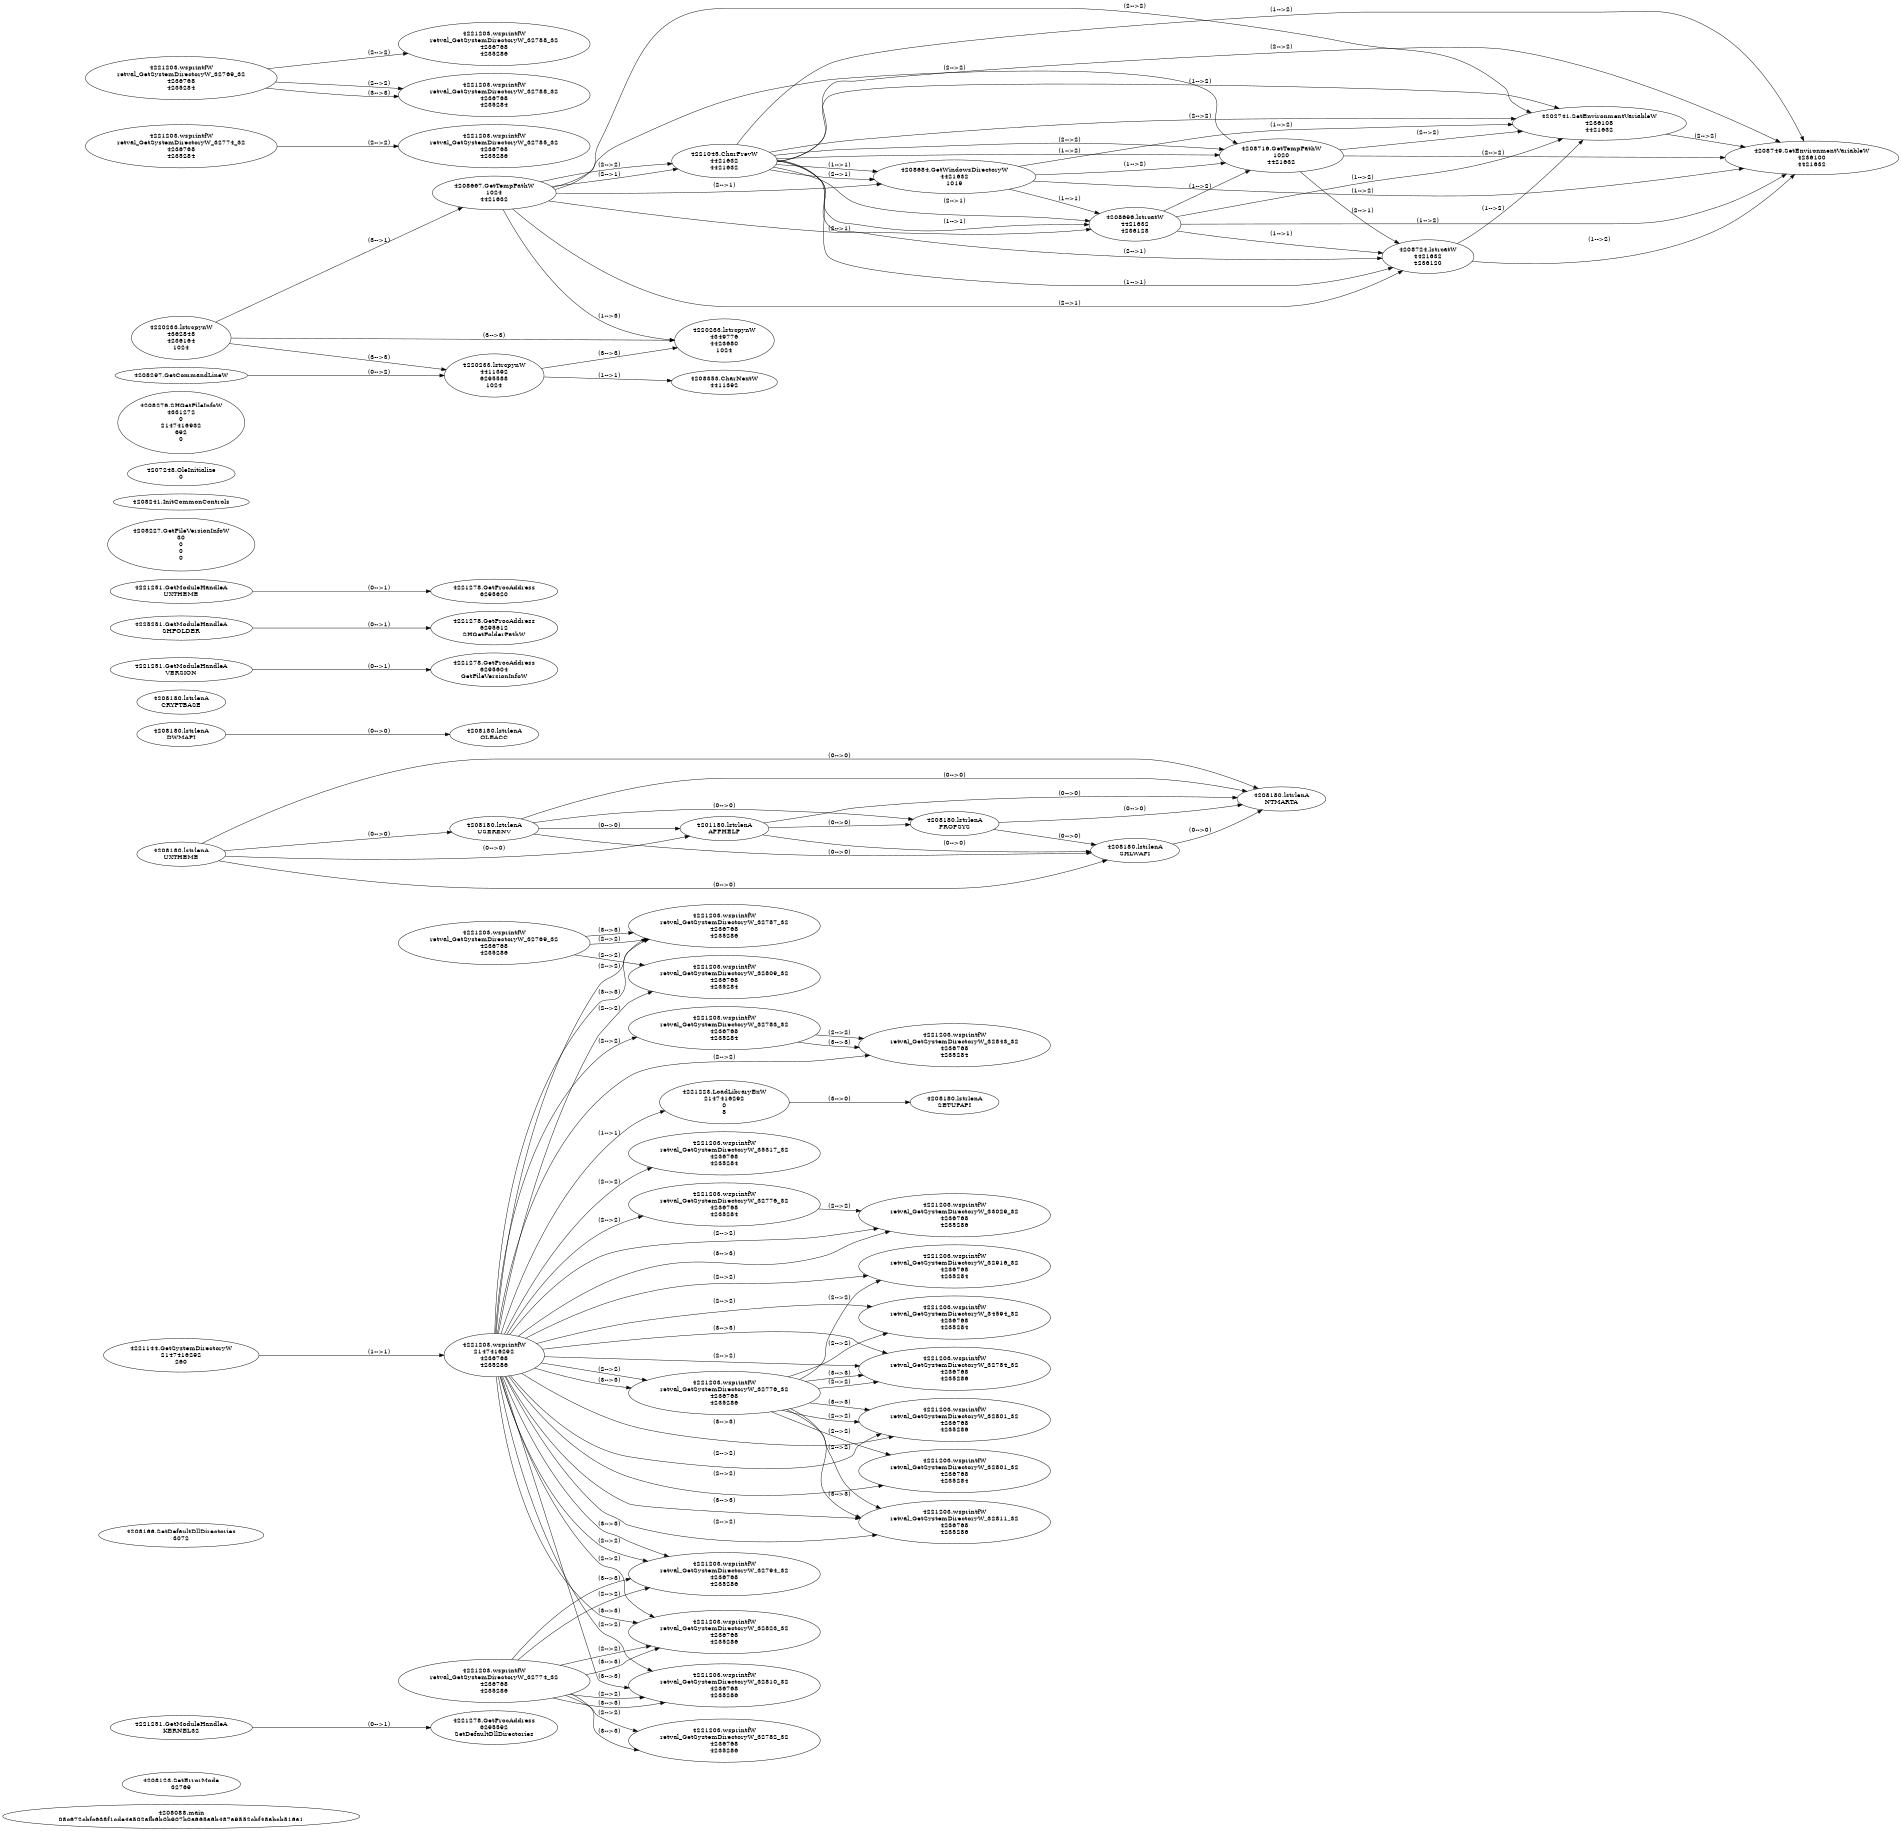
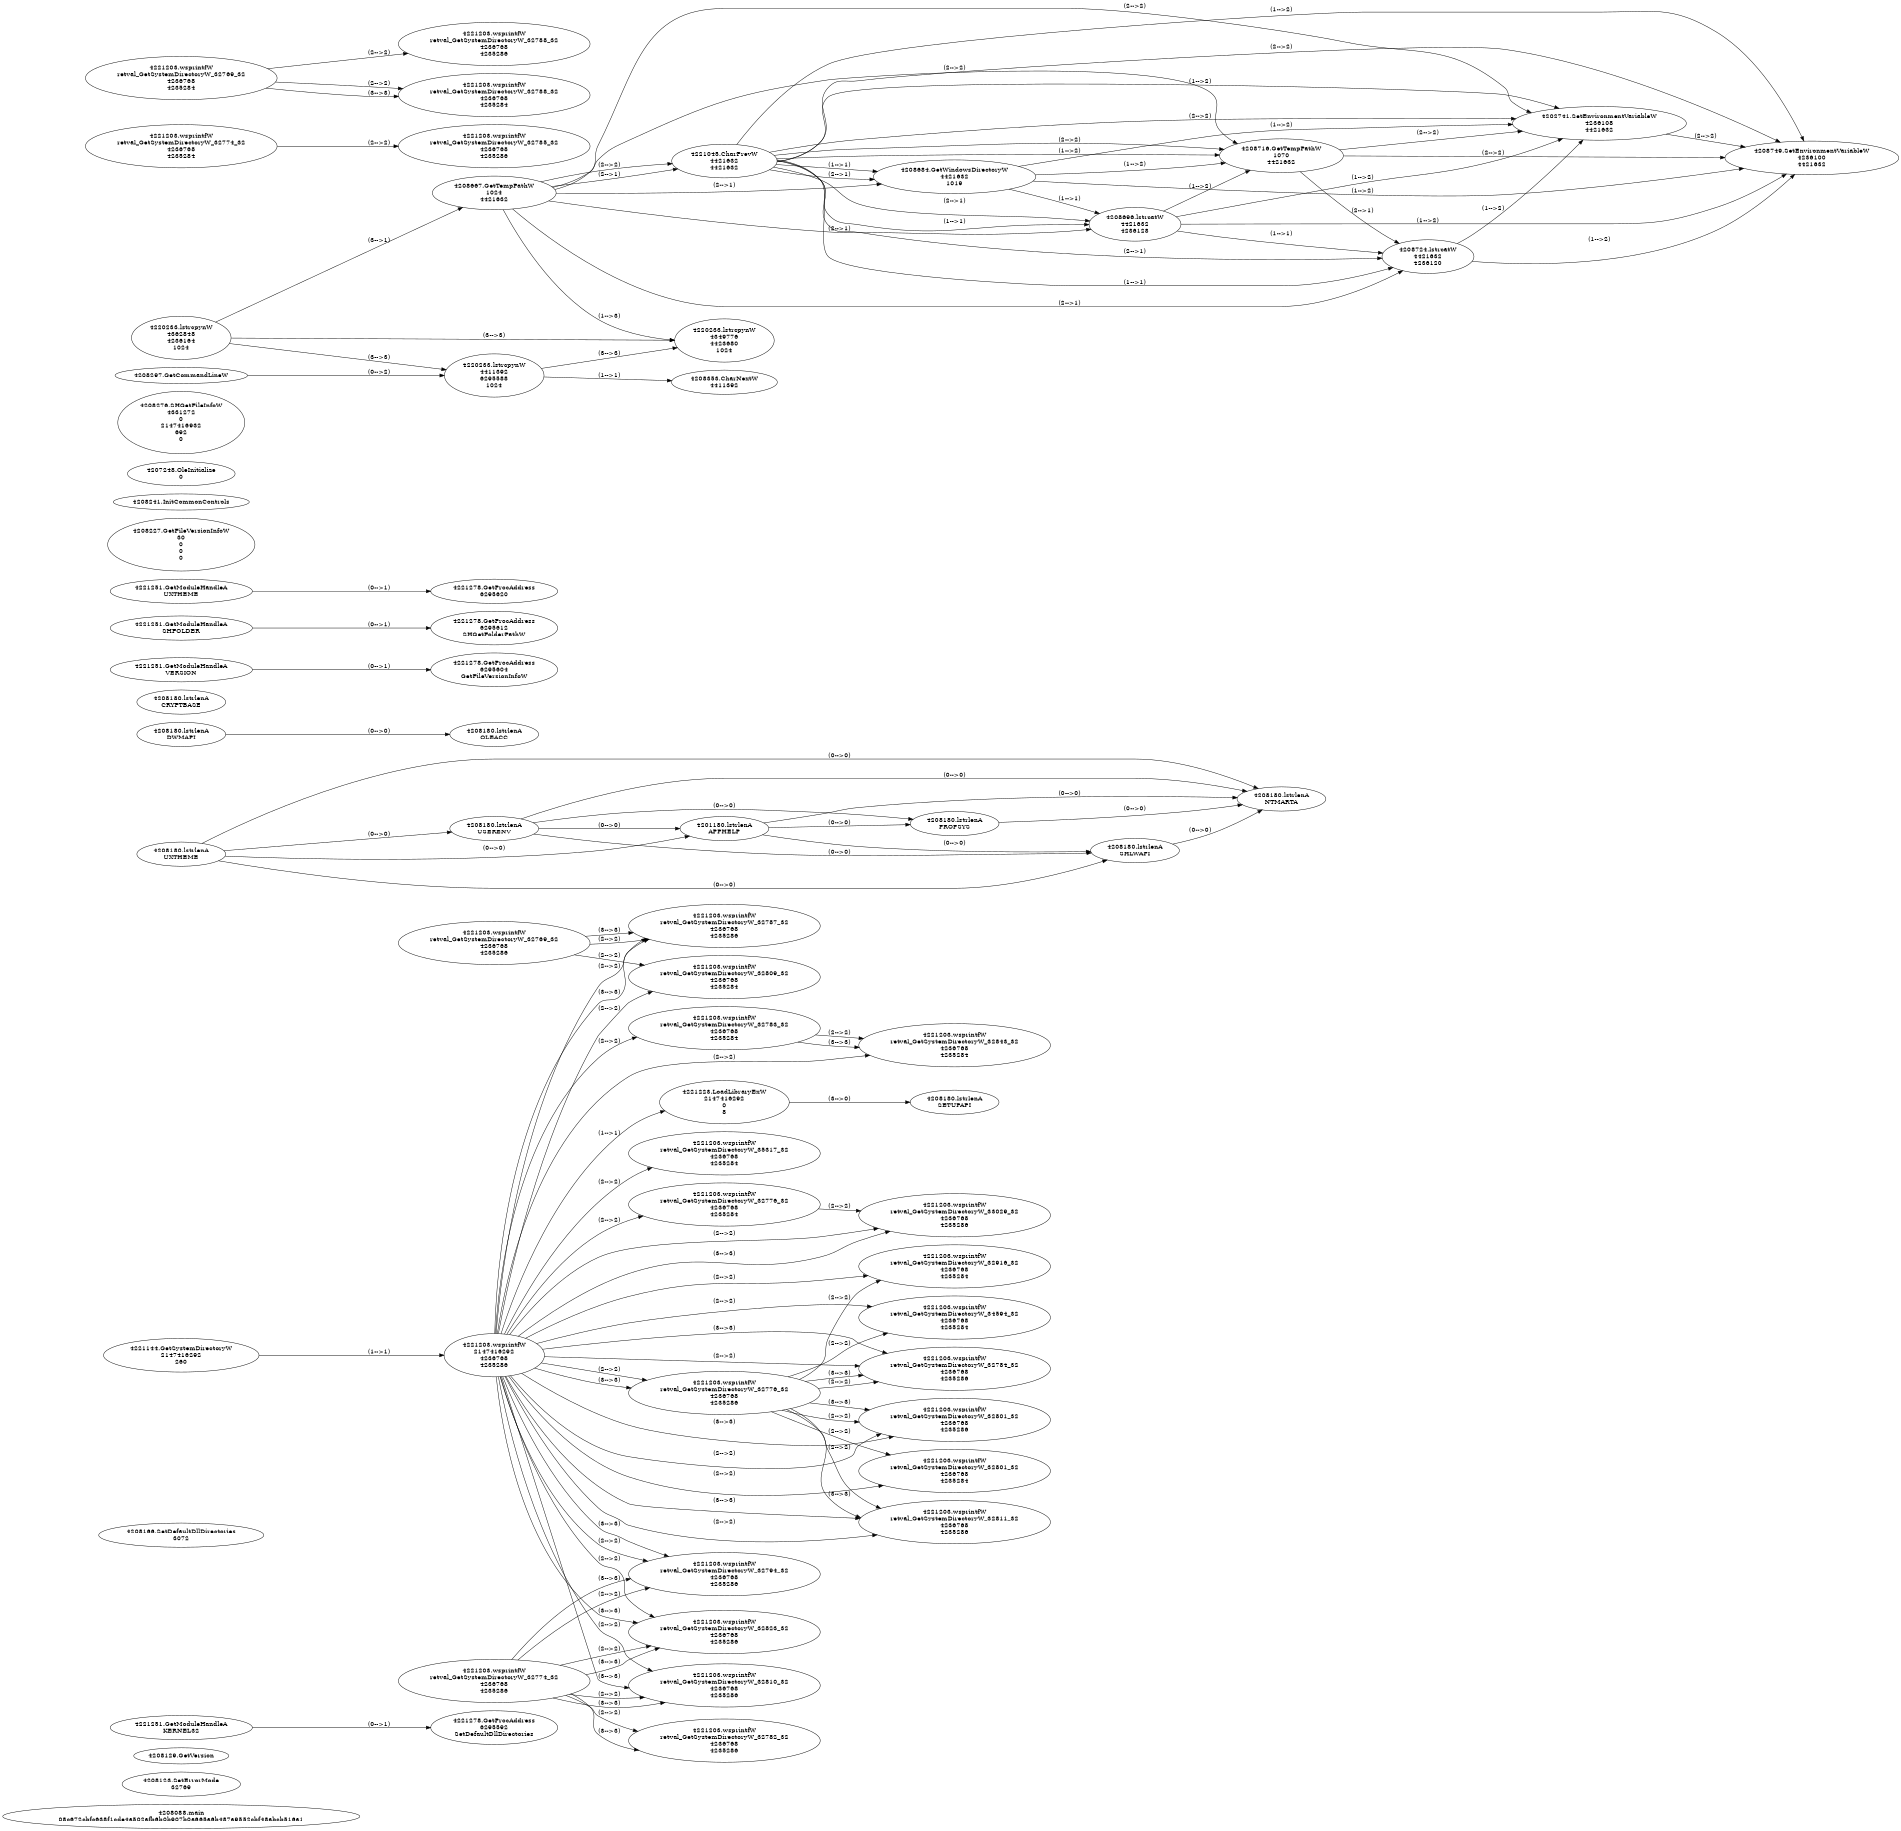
(1281, 156) -> (1281, 156)
(181, 628) -> (181, 628)
(1043, 837) -> none
none -> (181, 1756)
